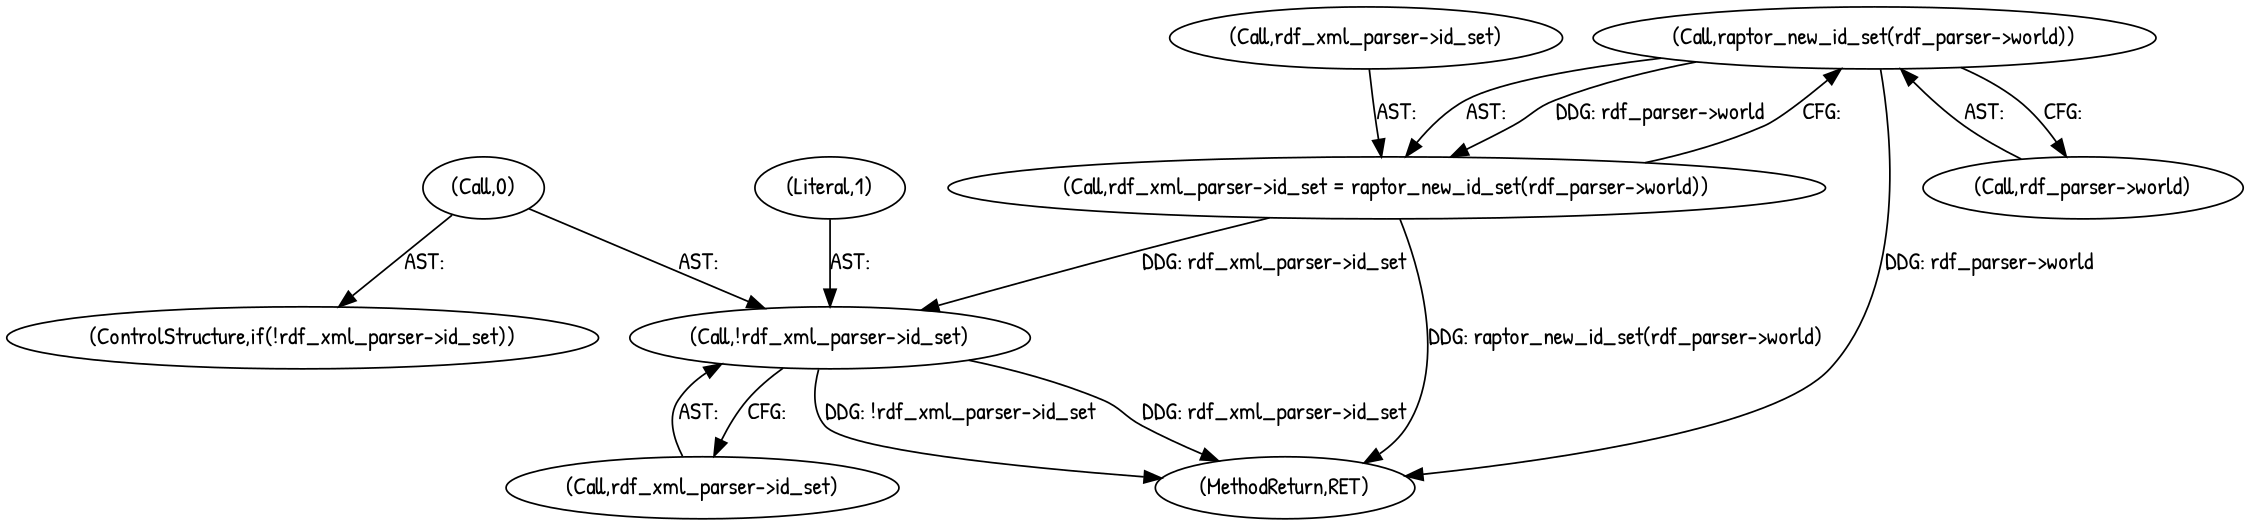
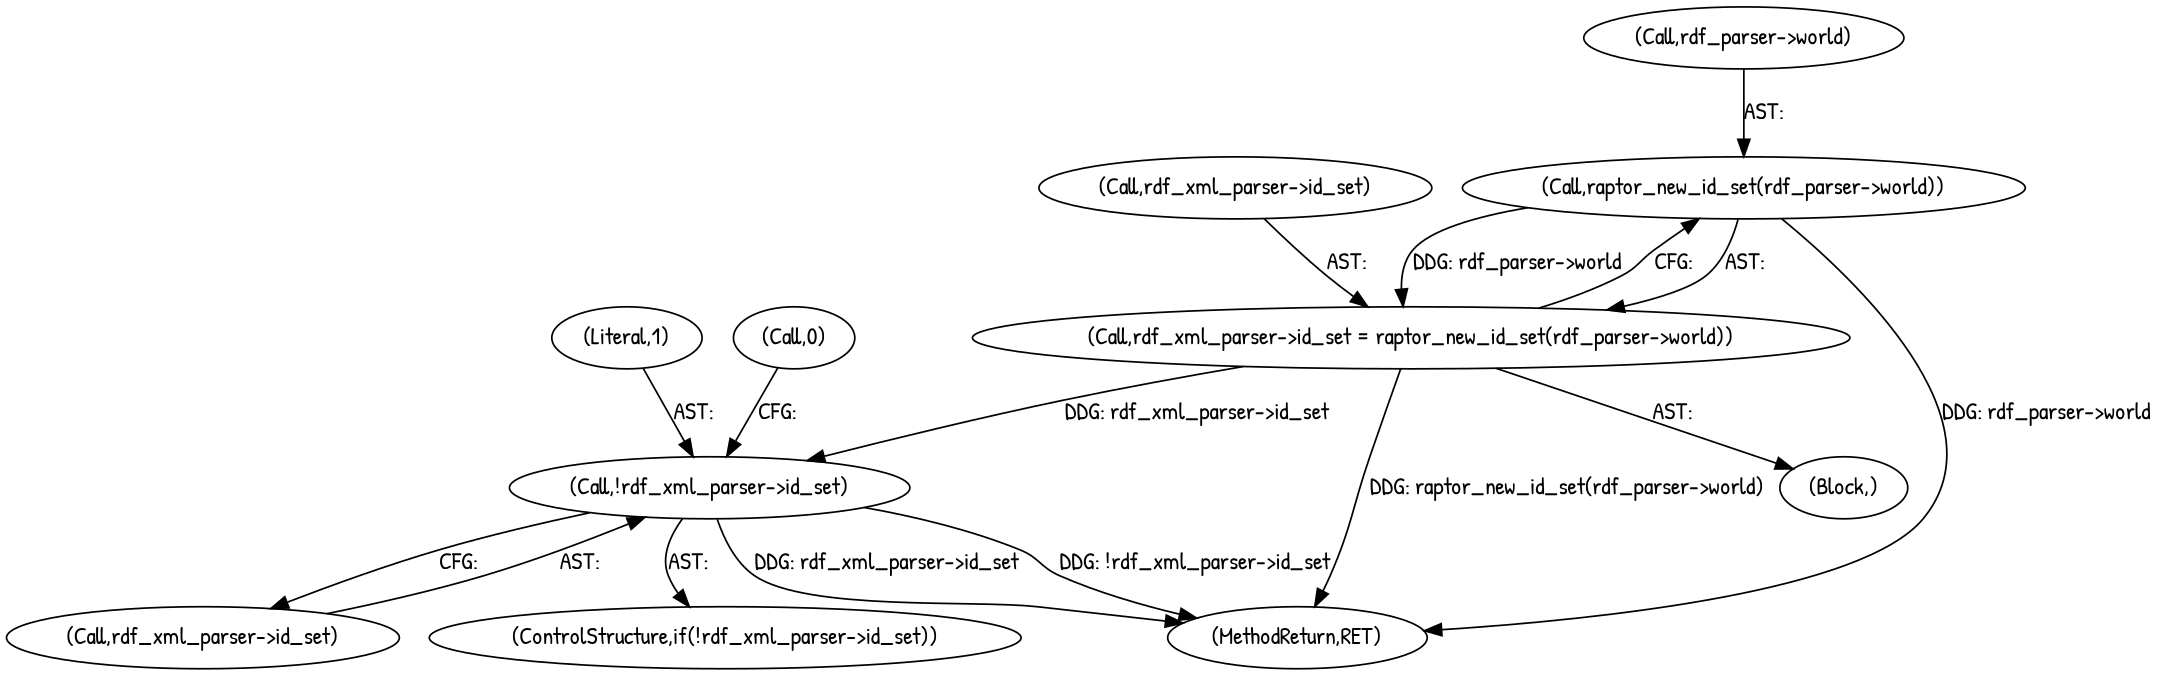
(2015, 98) -> none
(402, 255) -> (666, 555)
(702, 263) -> (780, 413)
none -> (1844, 488)
